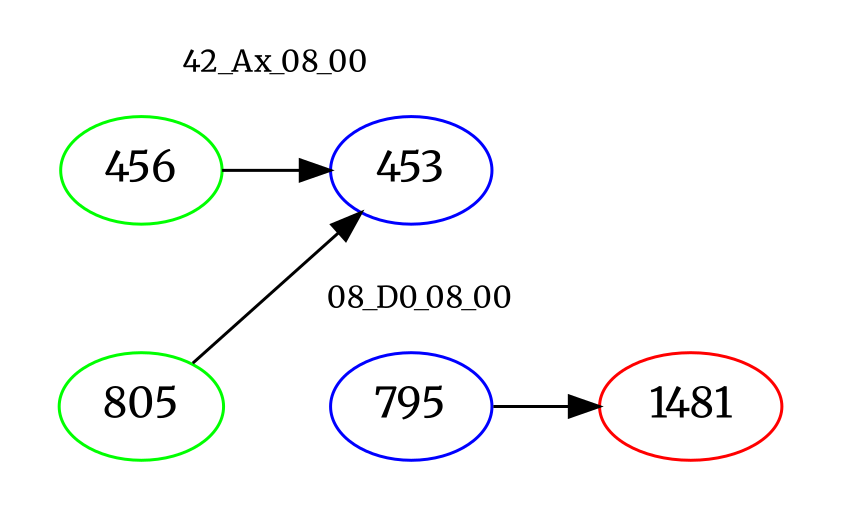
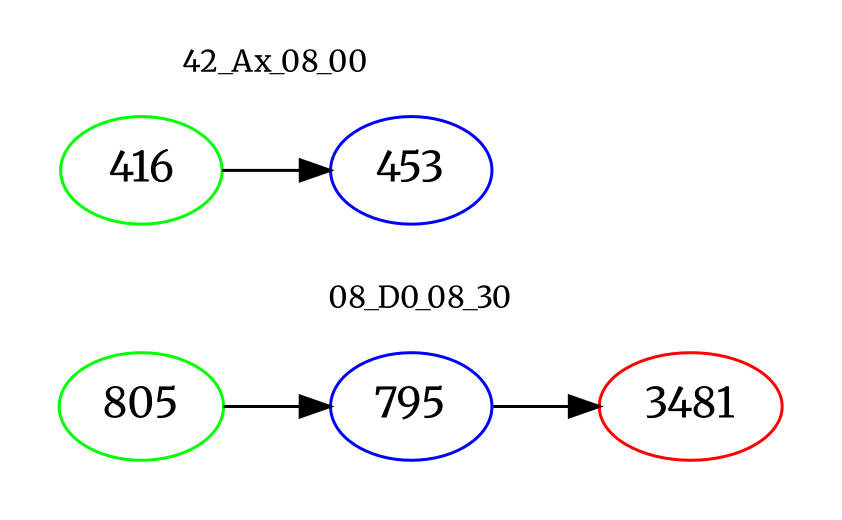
(141, 170) -> (141, 170)
(266, 298) -> (262, 406)
(421, 300) -> (421, 300)
(691, 406) -> (691, 406)
